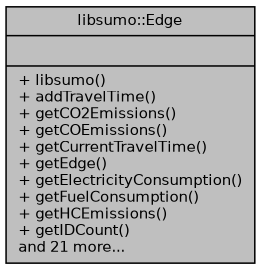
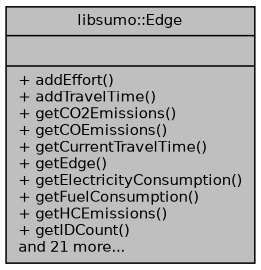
(62, 80) -> (67, 80)
